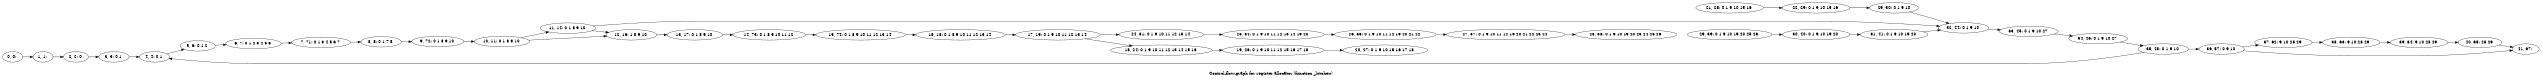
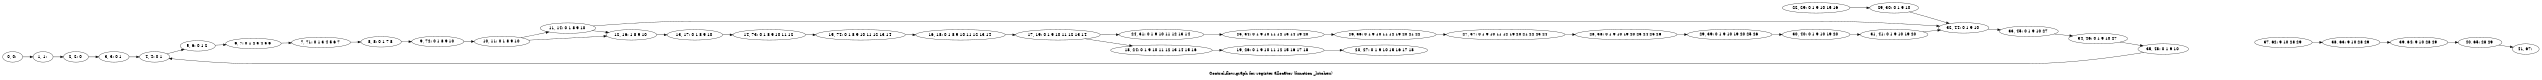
(1730, 8) -> none
none -> (1681, 35)
(2222, 49) -> none
